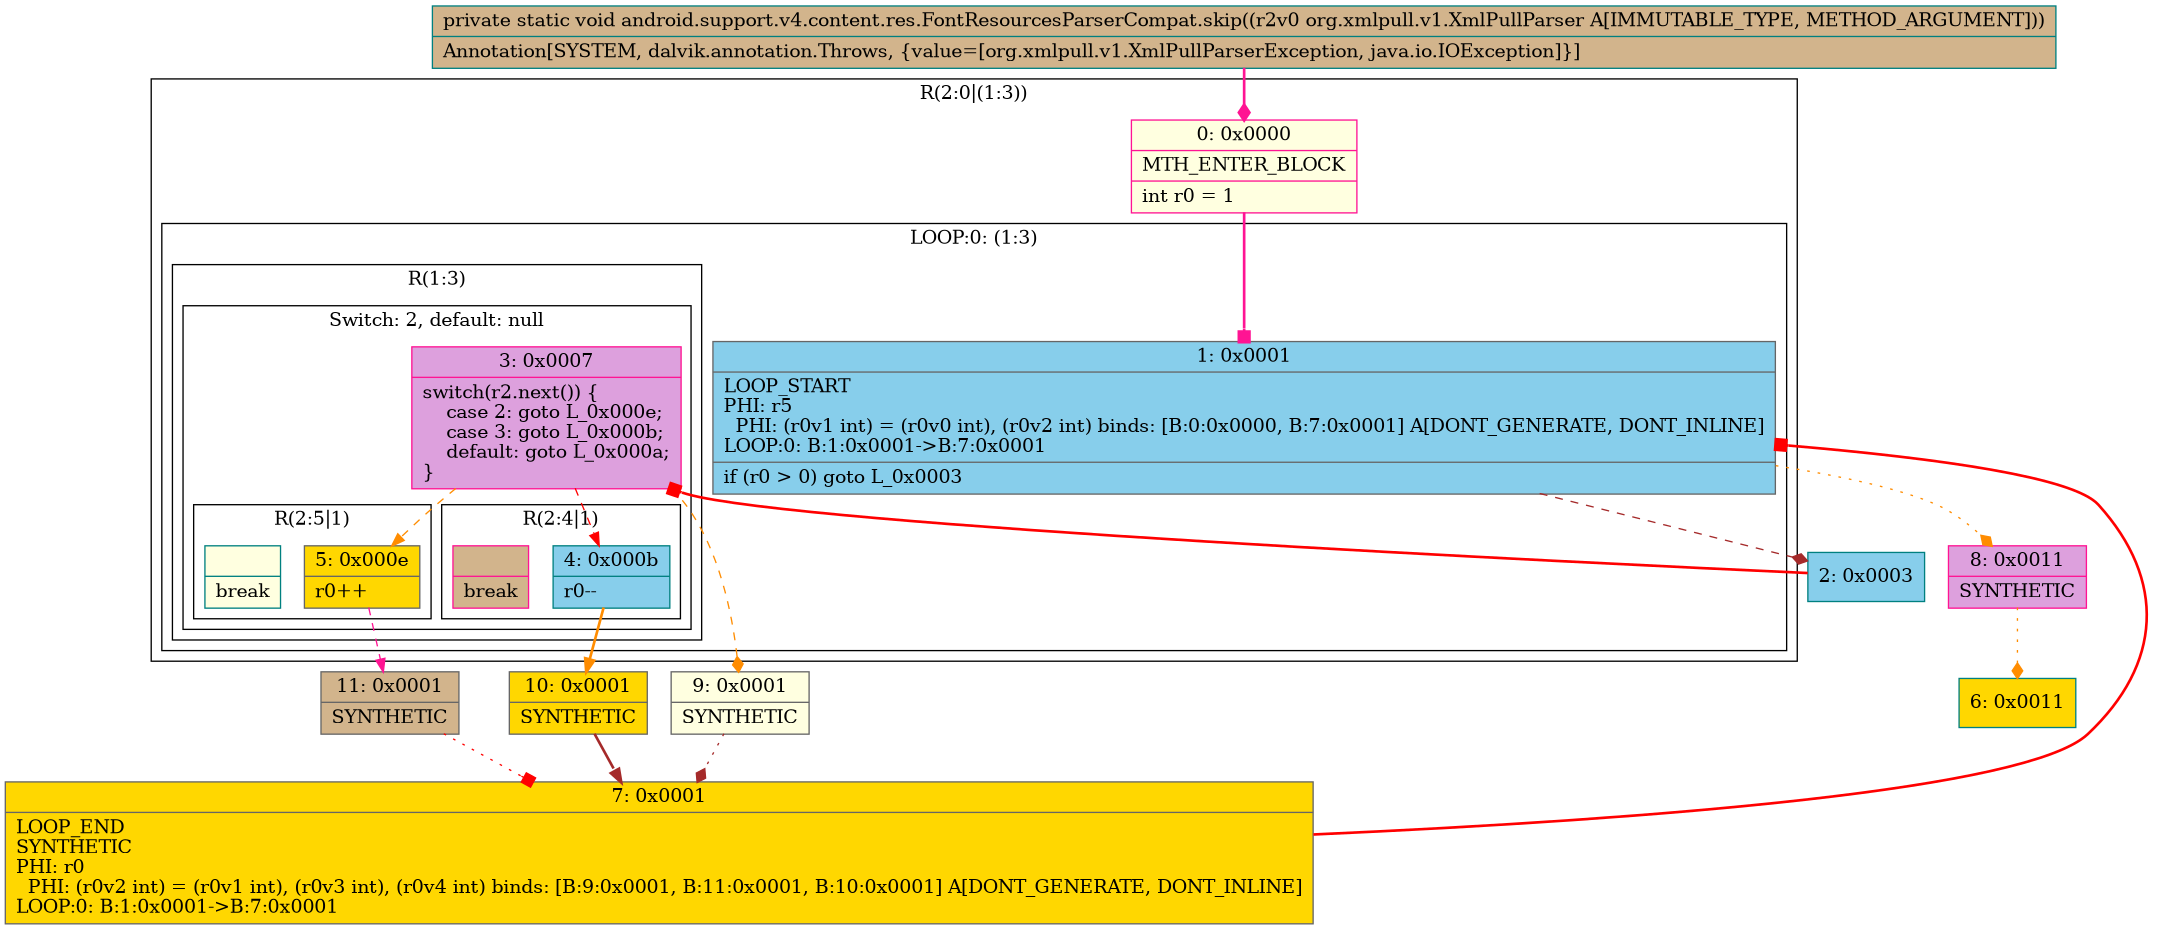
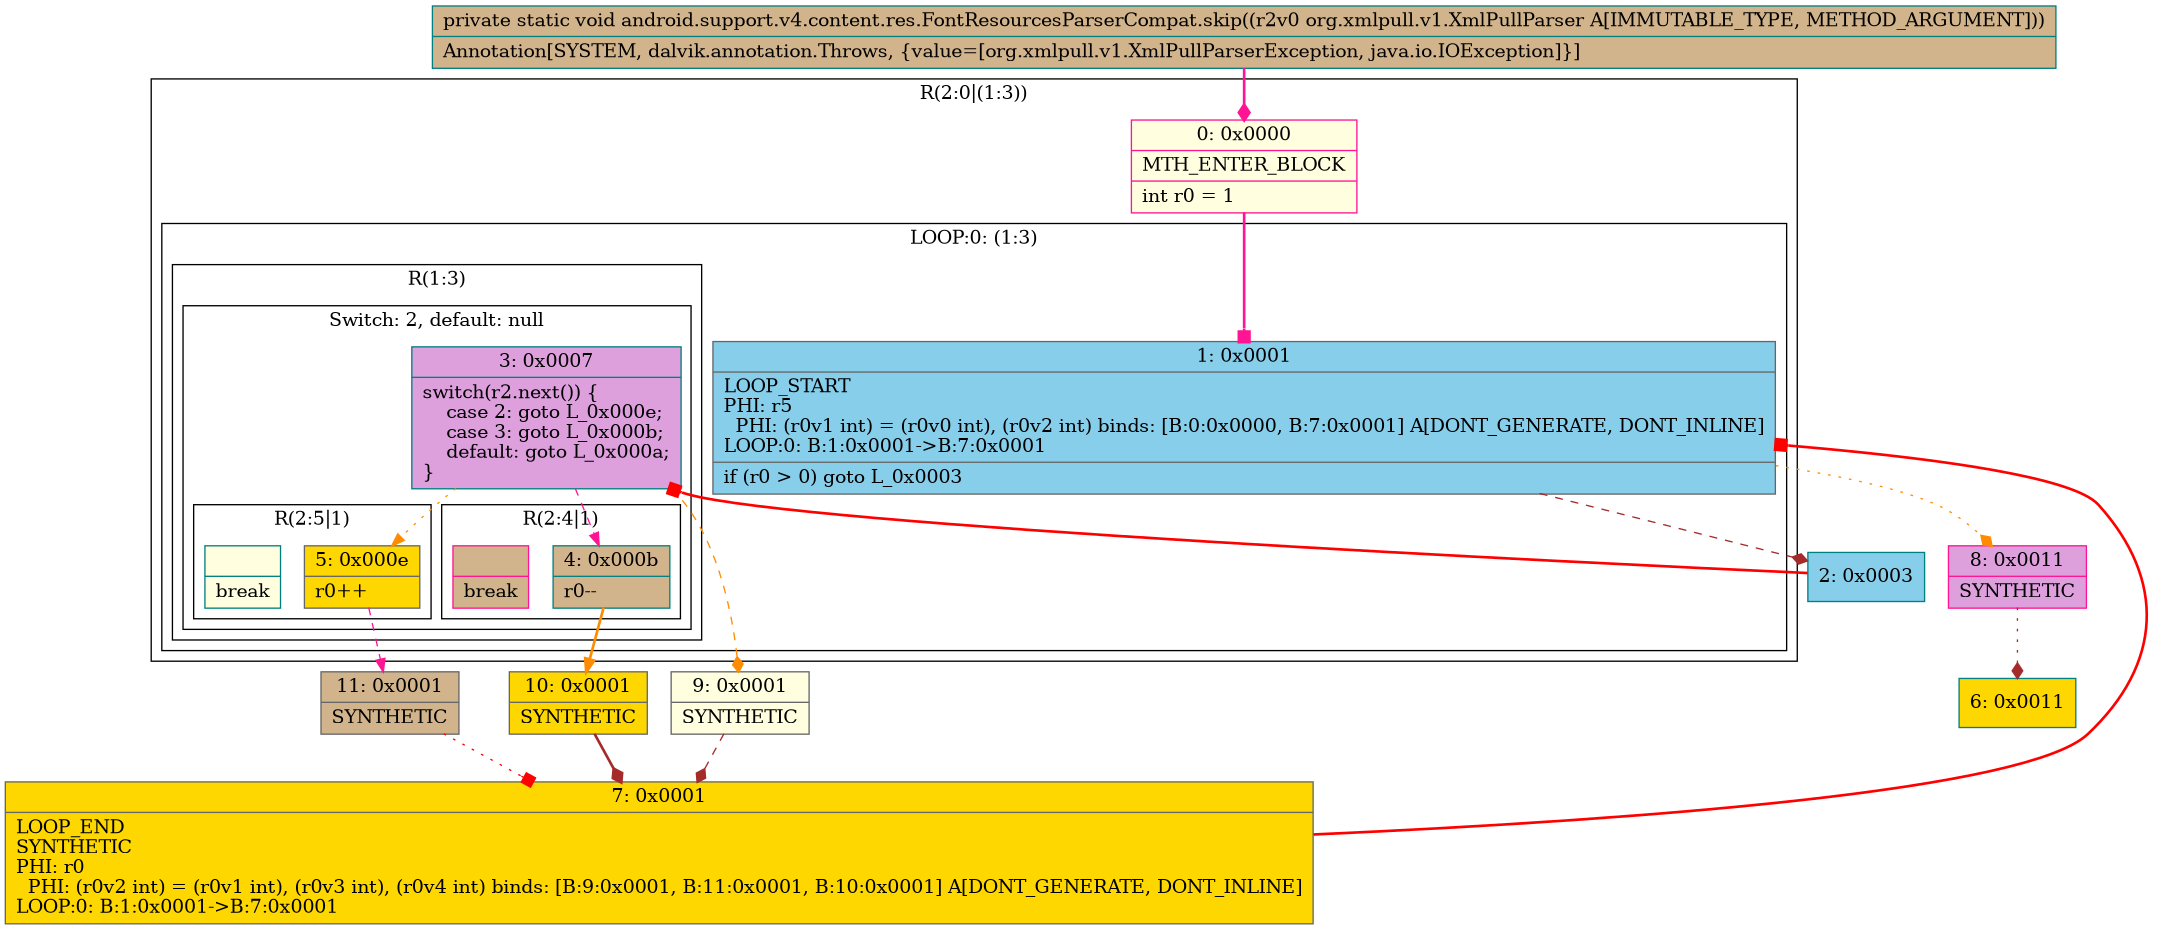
(546, 418) -> (546, 418)
(585, 513) -> (585, 513)
(423, 517) -> (423, 517)
(611, 577) -> (611, 577)
(2017, 635) -> (2017, 635)
(604, 751) -> (604, 751)
(714, 751) -> (714, 751)
